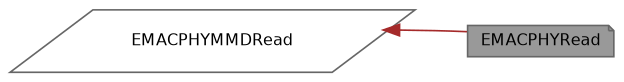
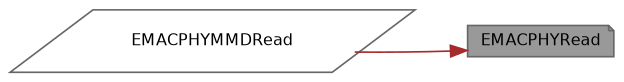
(433, 31) -> (403, 52)
